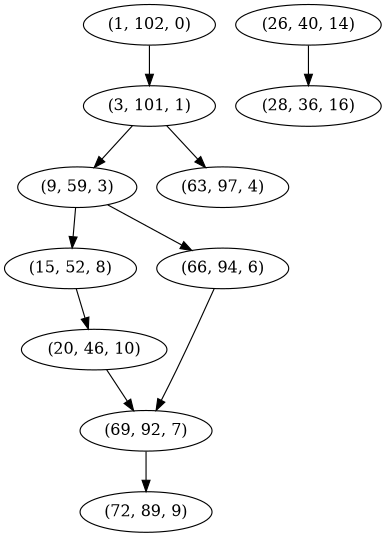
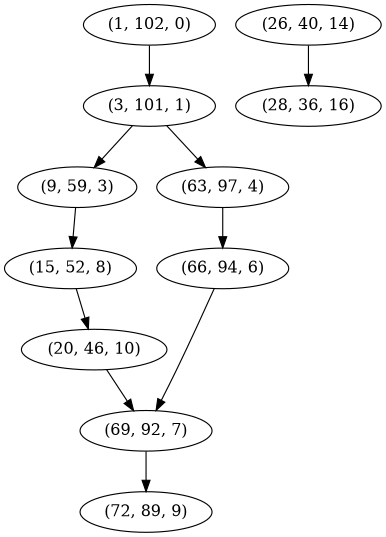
(145, 225) -> (223, 222)
